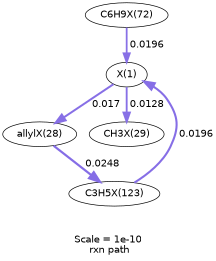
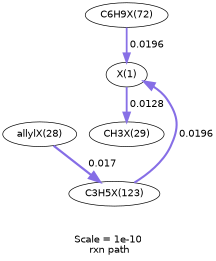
(89, 101) -> none
(101, 164) -> (101, 164)
